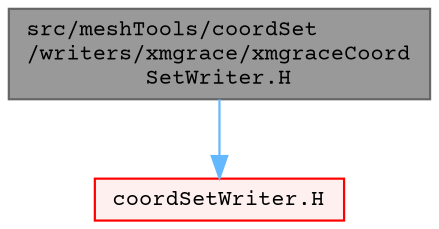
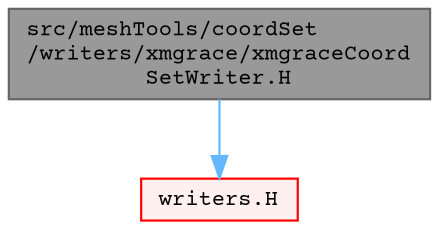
(219, 200) -> (219, 200)
